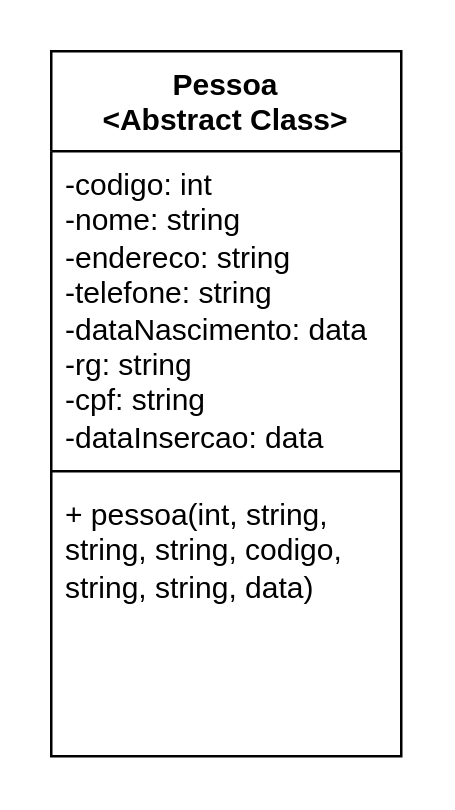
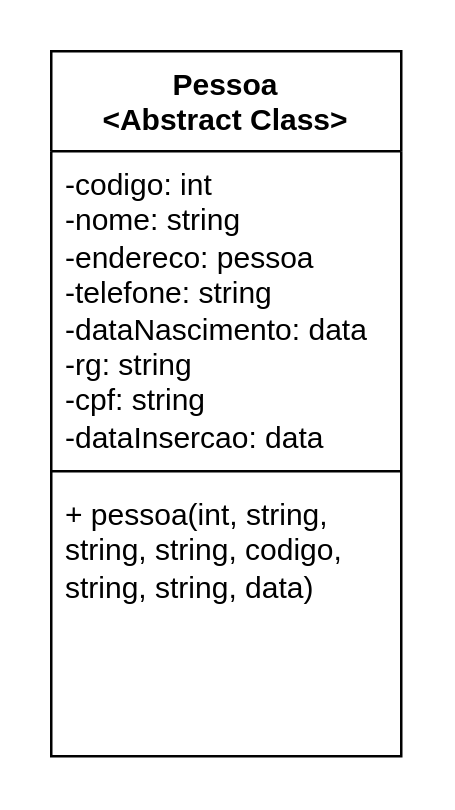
(229, 331) -> (229, 331)
